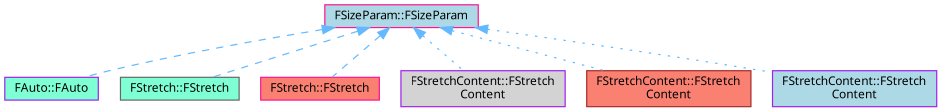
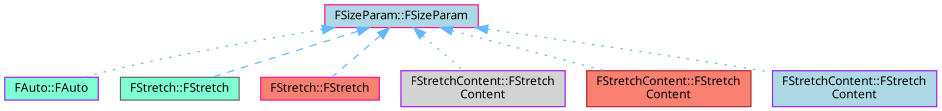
(203, 51) -> (203, 51)
